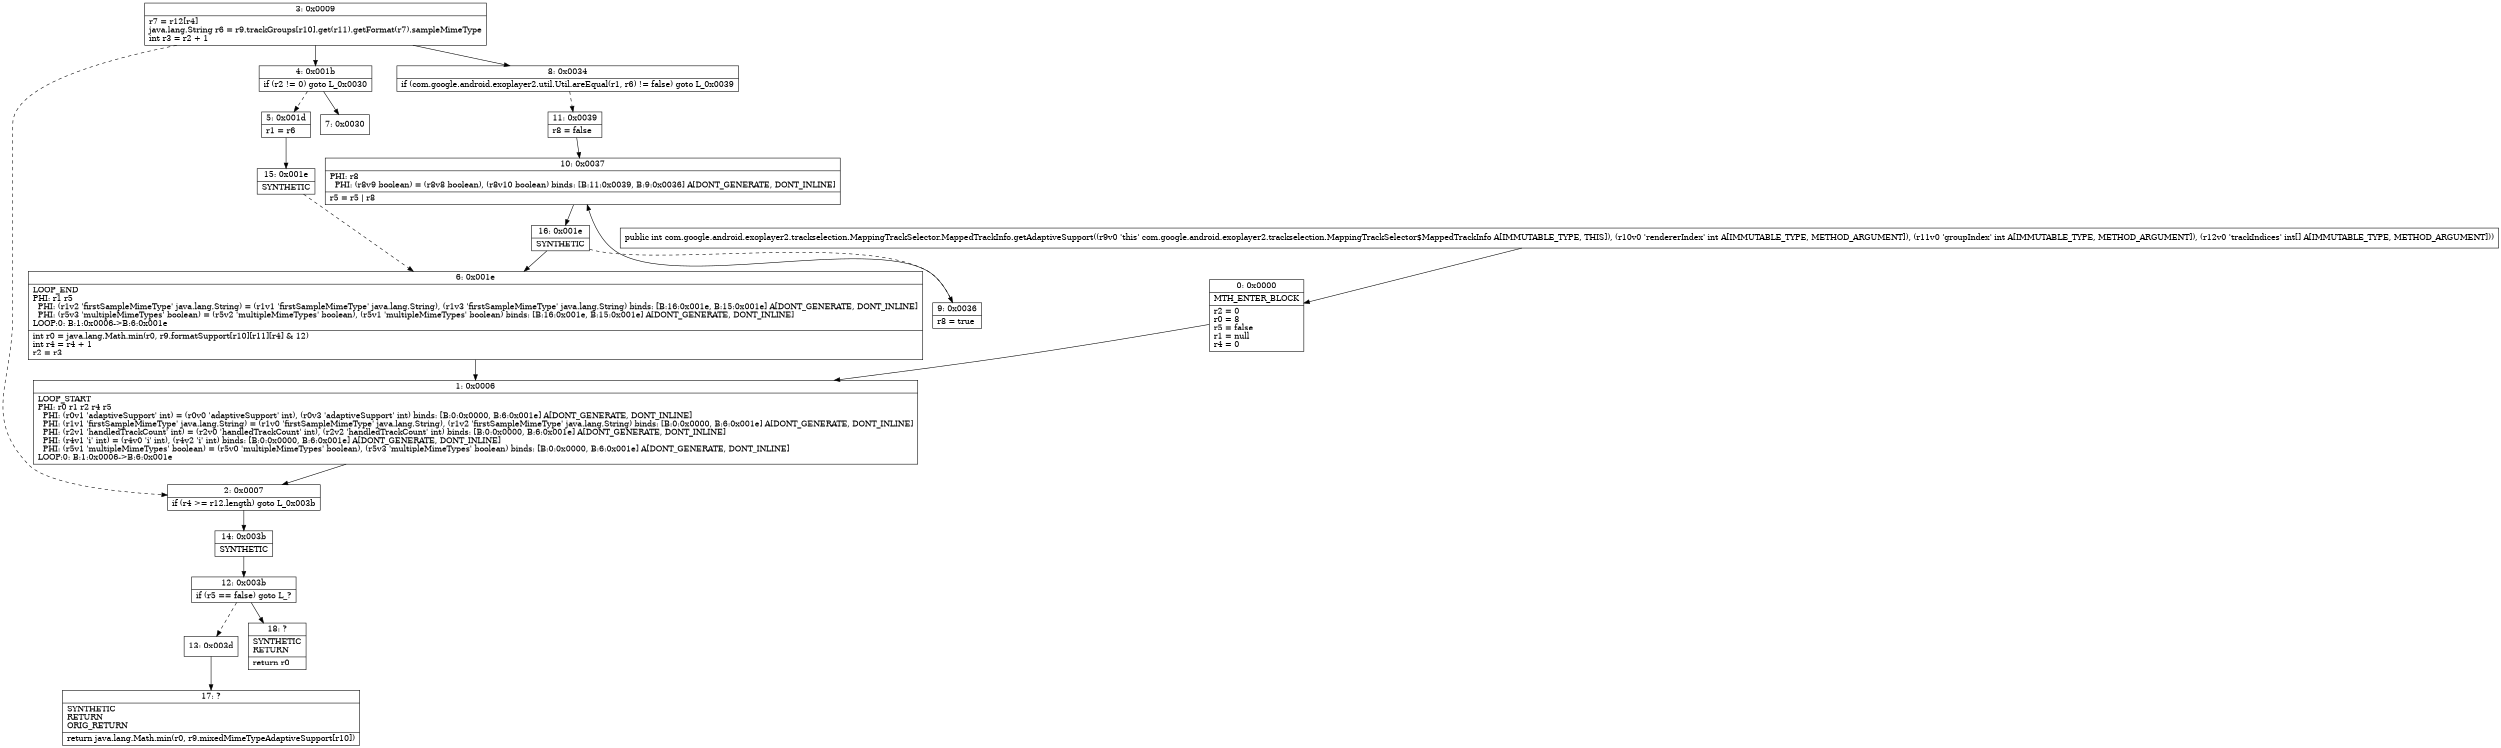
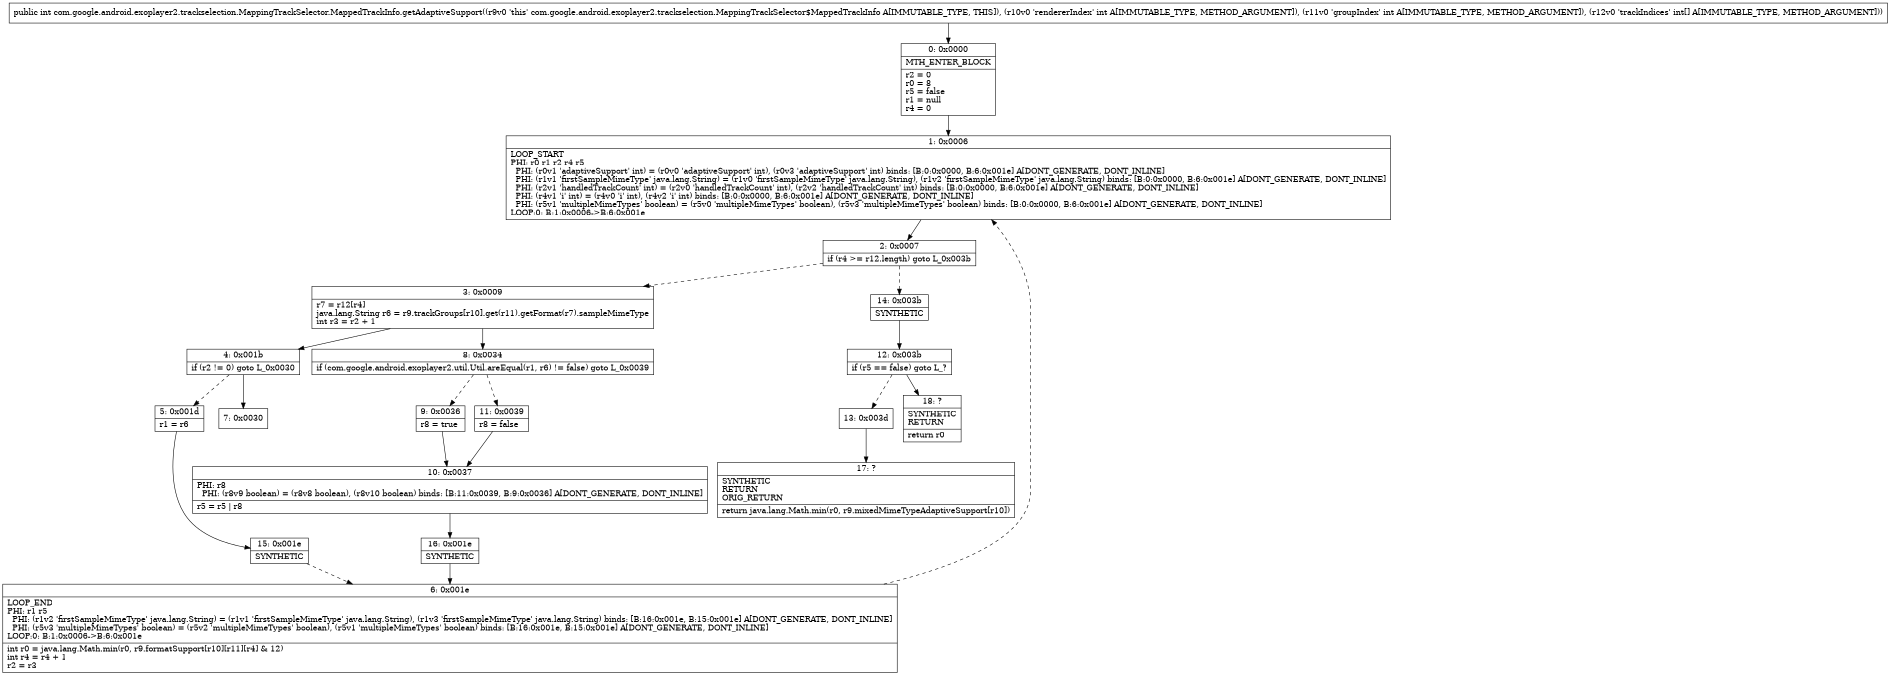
(777, 253) -> (463, 388)
(13, 272) -> (736, 275)
(476, 367) -> (1031, 445)
(244, 518) -> (899, 277)
